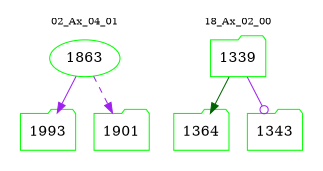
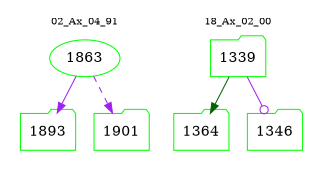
(85, 22) -> (85, 22)
(48, 132) -> (48, 132)
(275, 132) -> (275, 132)
